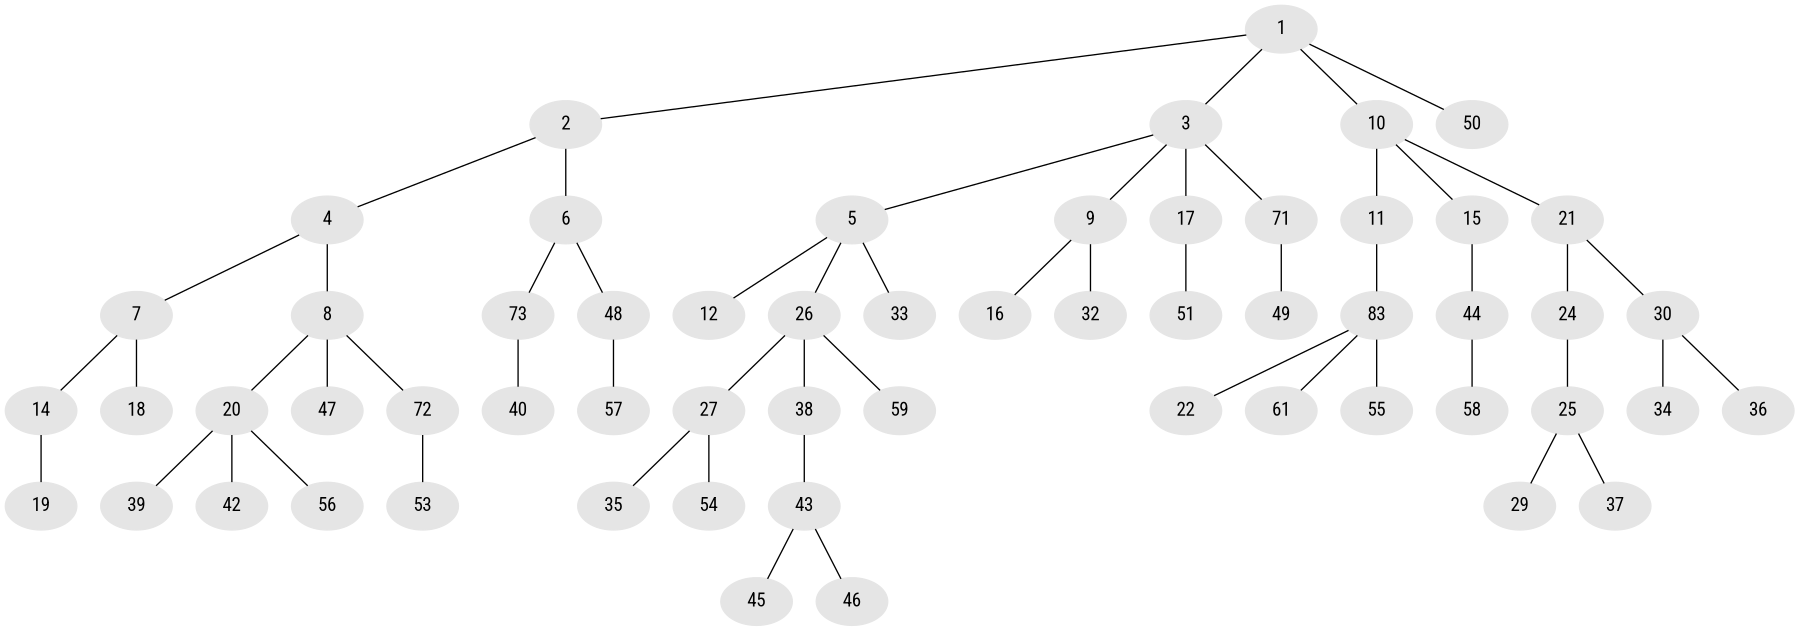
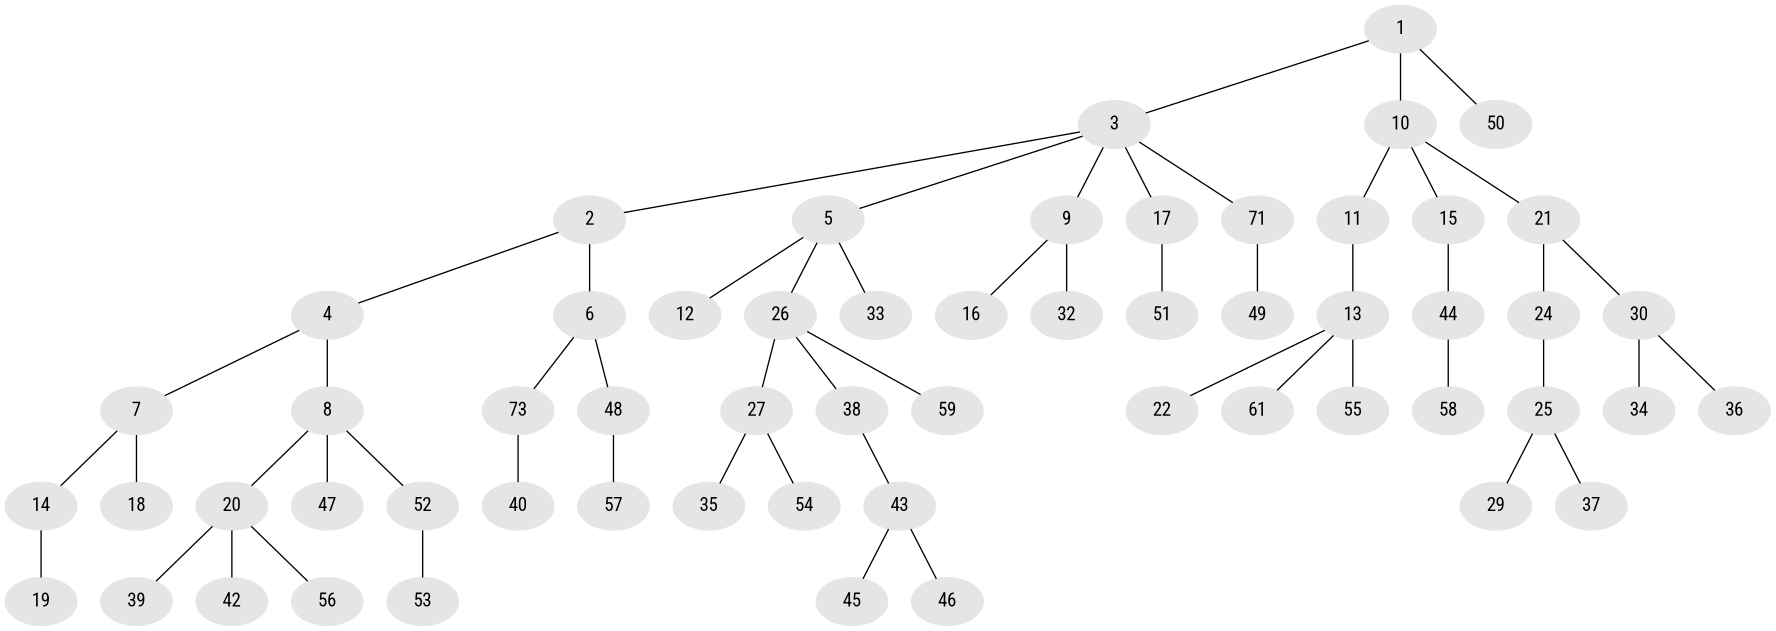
(923, 77) -> (852, 172)
(1377, 315) -> (1353, 315)
(423, 411) -> (423, 506)
